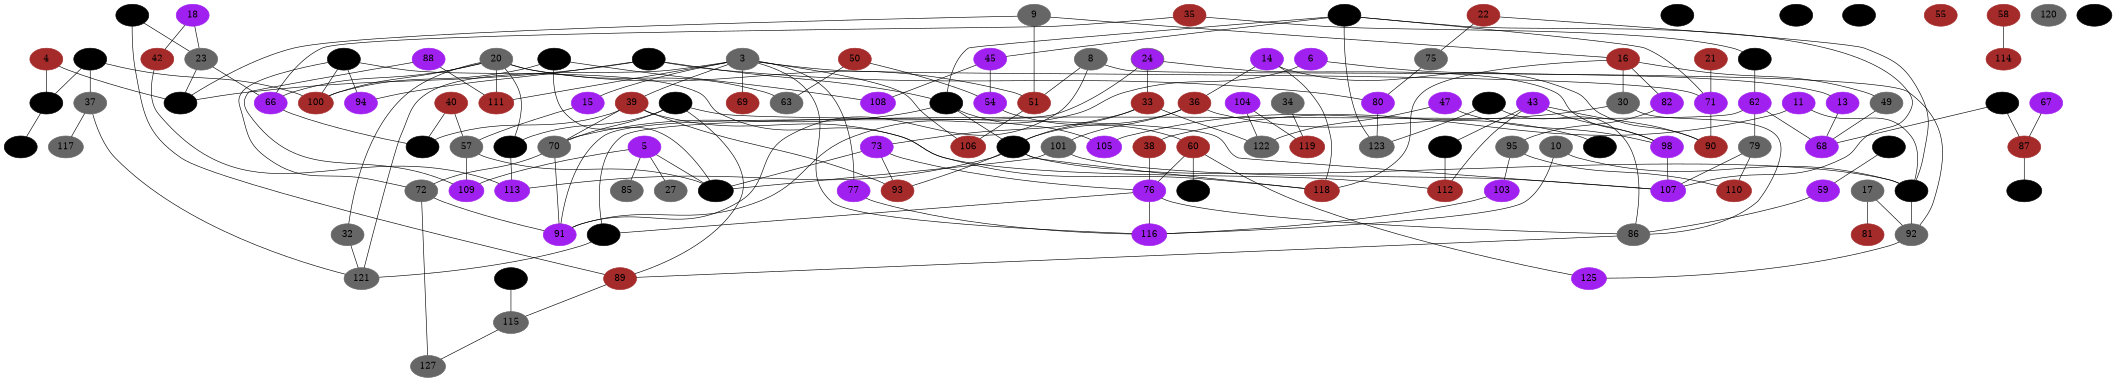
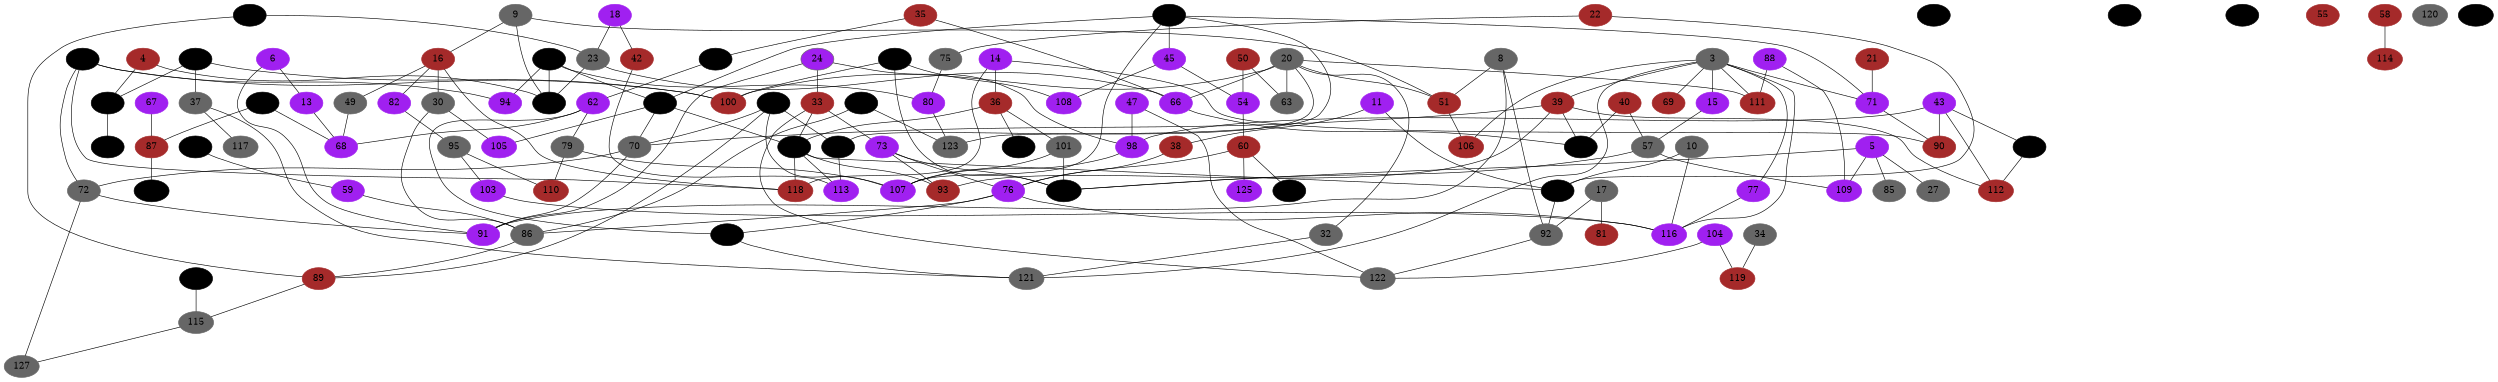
(1754, 270) -> (1463, 258)
